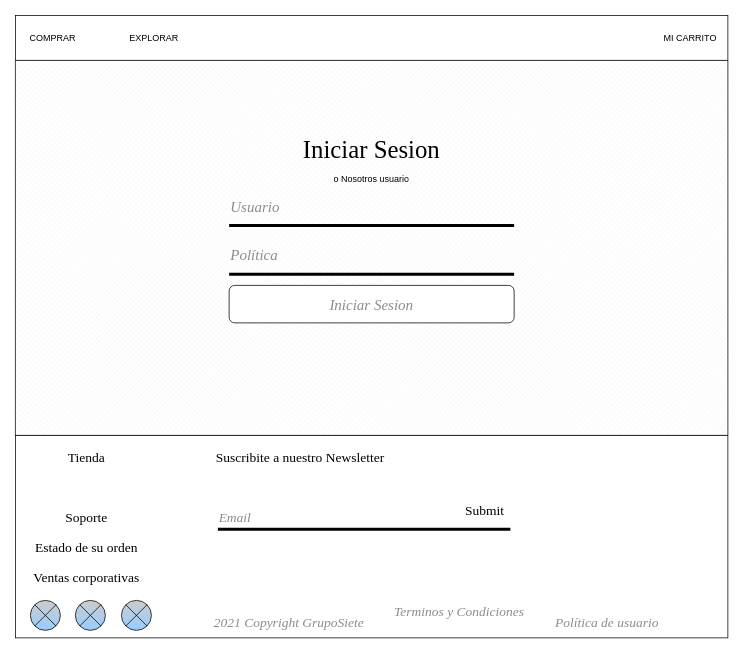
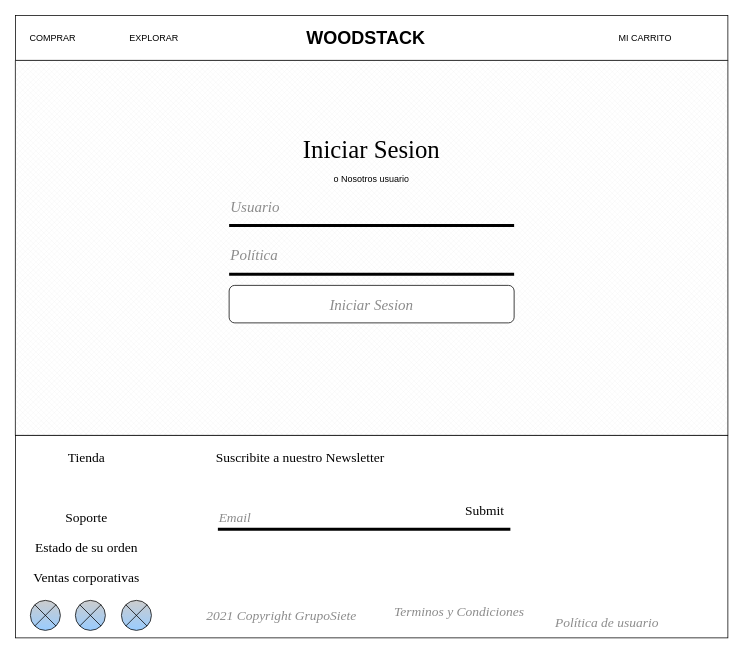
none -> (366, 38)
(690, 38) -> (645, 38)
(289, 623) -> (282, 615)
